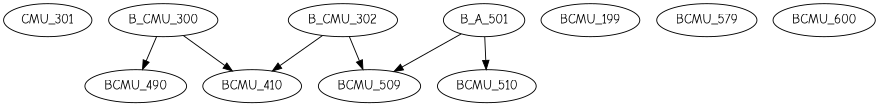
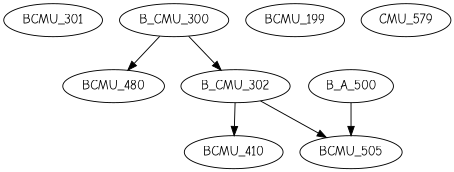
(48, 20) -> (53, 20)
(484, 20) -> (351, 86)
(707, 20) -> (406, 20)
(824, 20) -> none
(204, 51) -> (202, 50)
(136, 86) -> (114, 86)
(370, 86) -> (351, 152)
(487, 86) -> none
